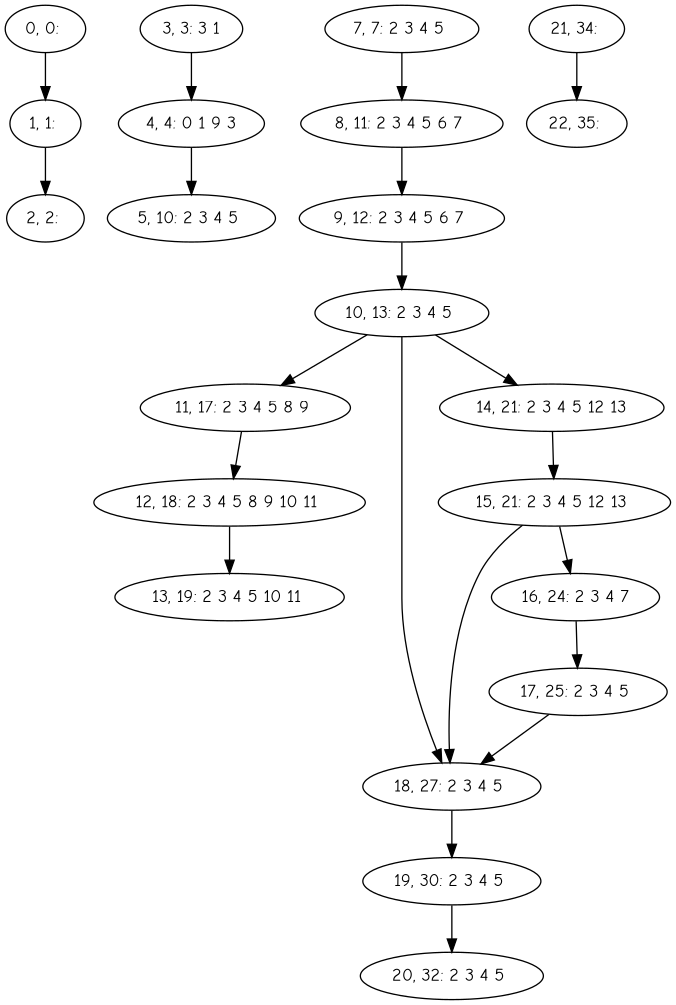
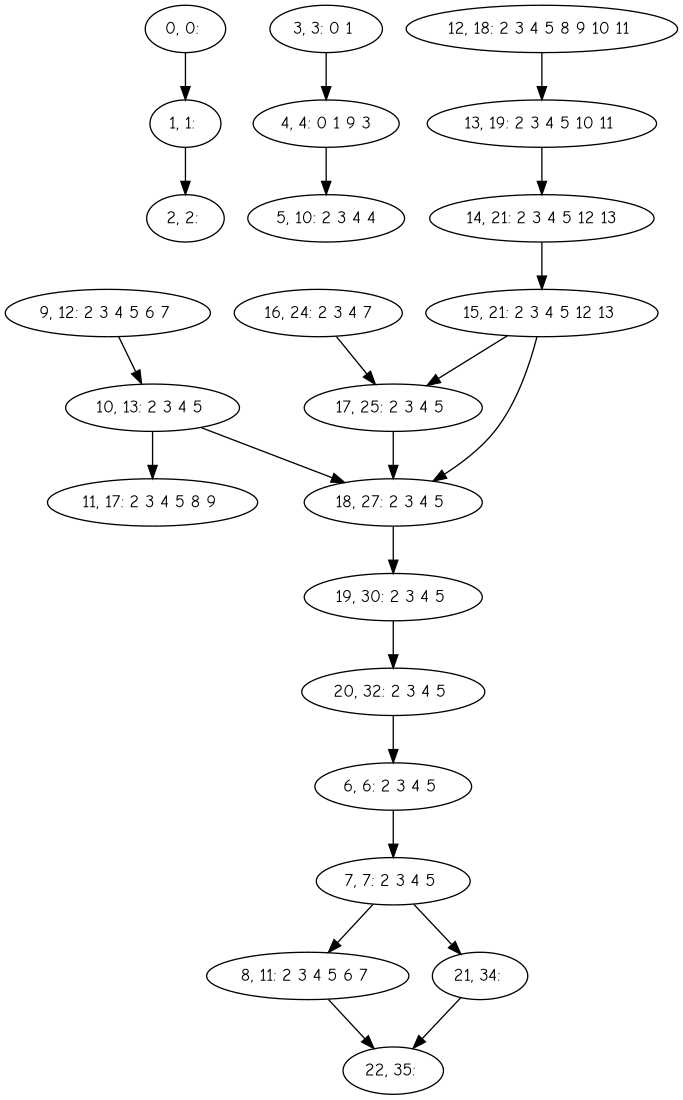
(191, 29) -> (326, 29)
(402, 165) -> (347, 1019)
(191, 218) -> (326, 218)
(471, 357) -> (542, 165)
(239, 449) -> none
(563, 543) -> (473, 357)
none -> (393, 787)
none -> (433, 924)
